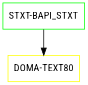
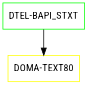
(44, 16) -> (44, 16)
